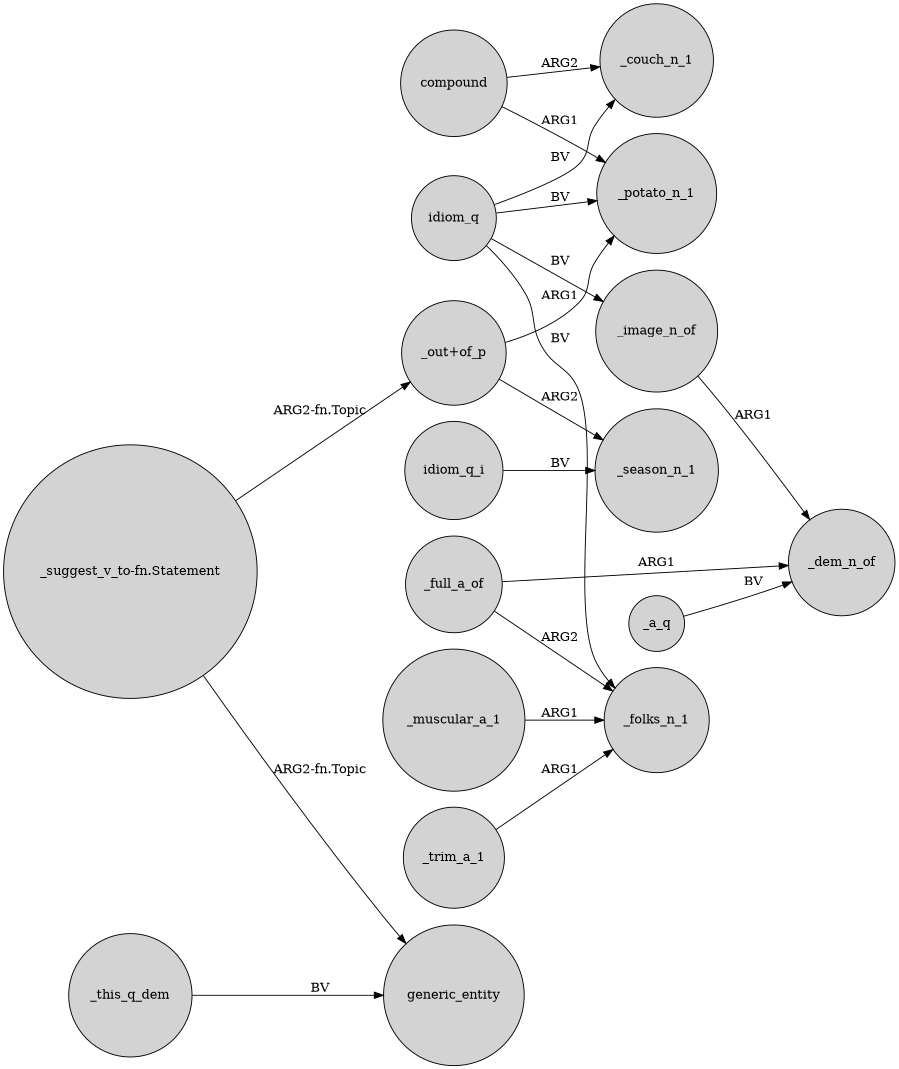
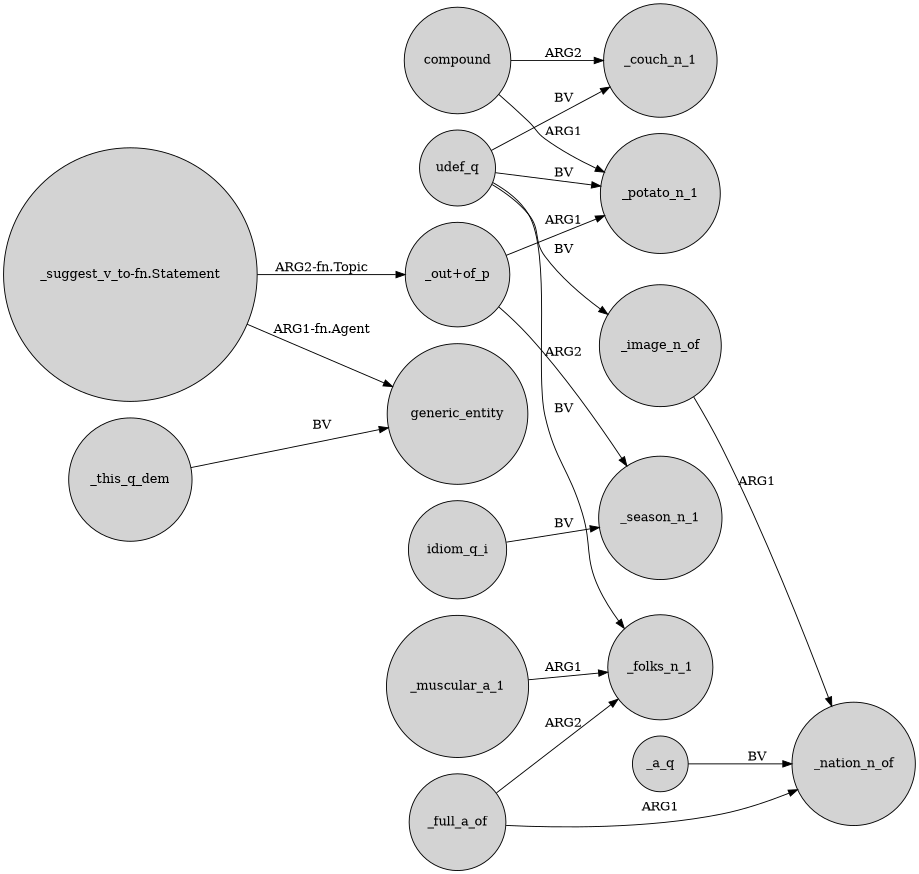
(454, 218) -> (458, 168)
(842, 562) -> (854, 764)
(320, 770) -> (322, 330)
(454, 858) -> none
